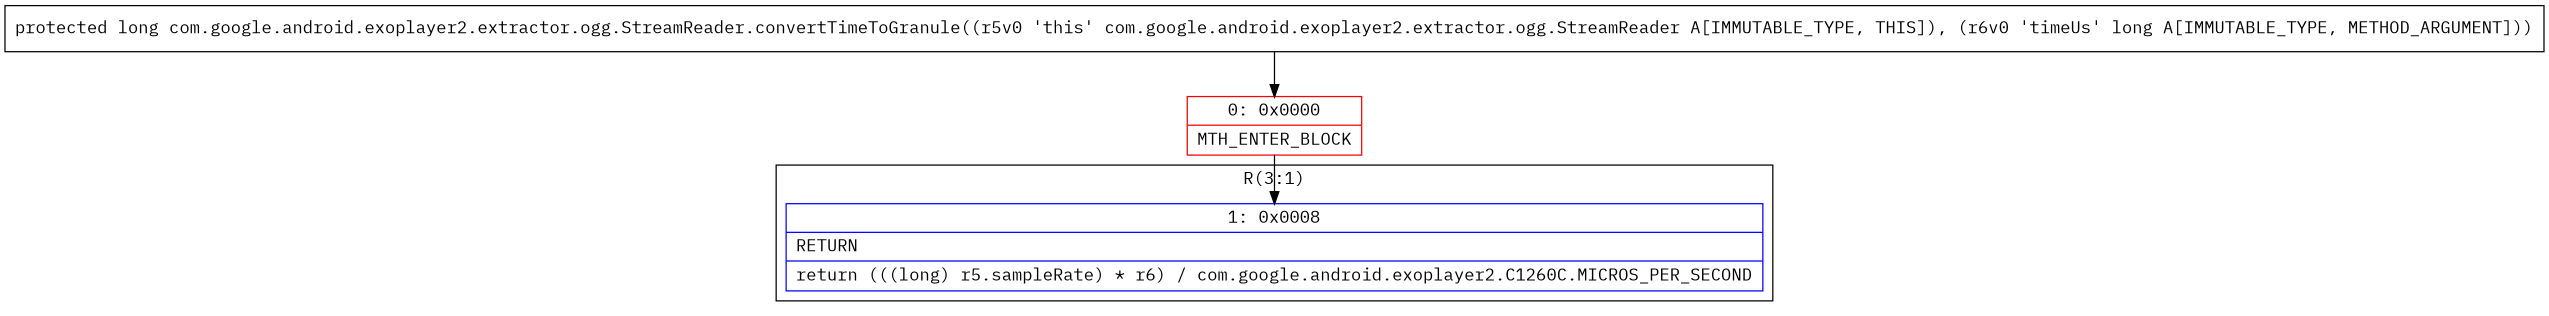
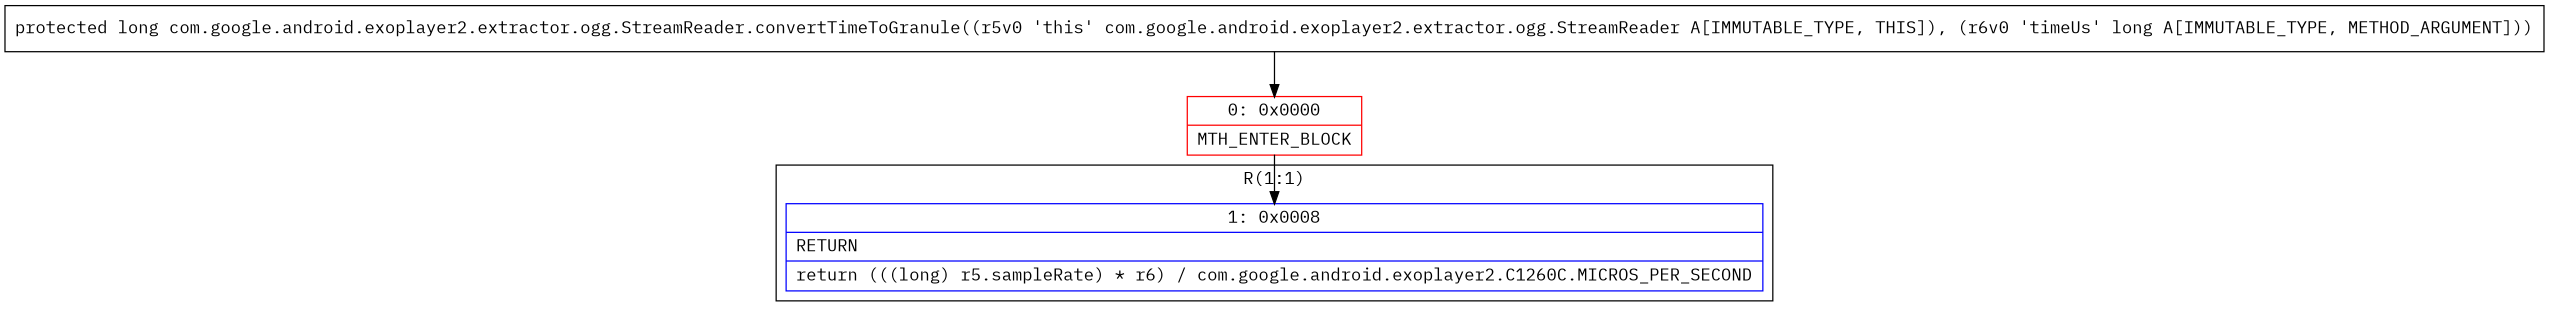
(1274, 179) -> (1274, 179)
